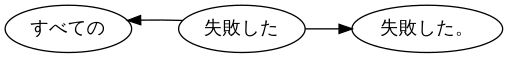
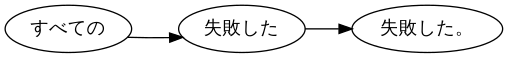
(162, 20) -> (149, 38)
